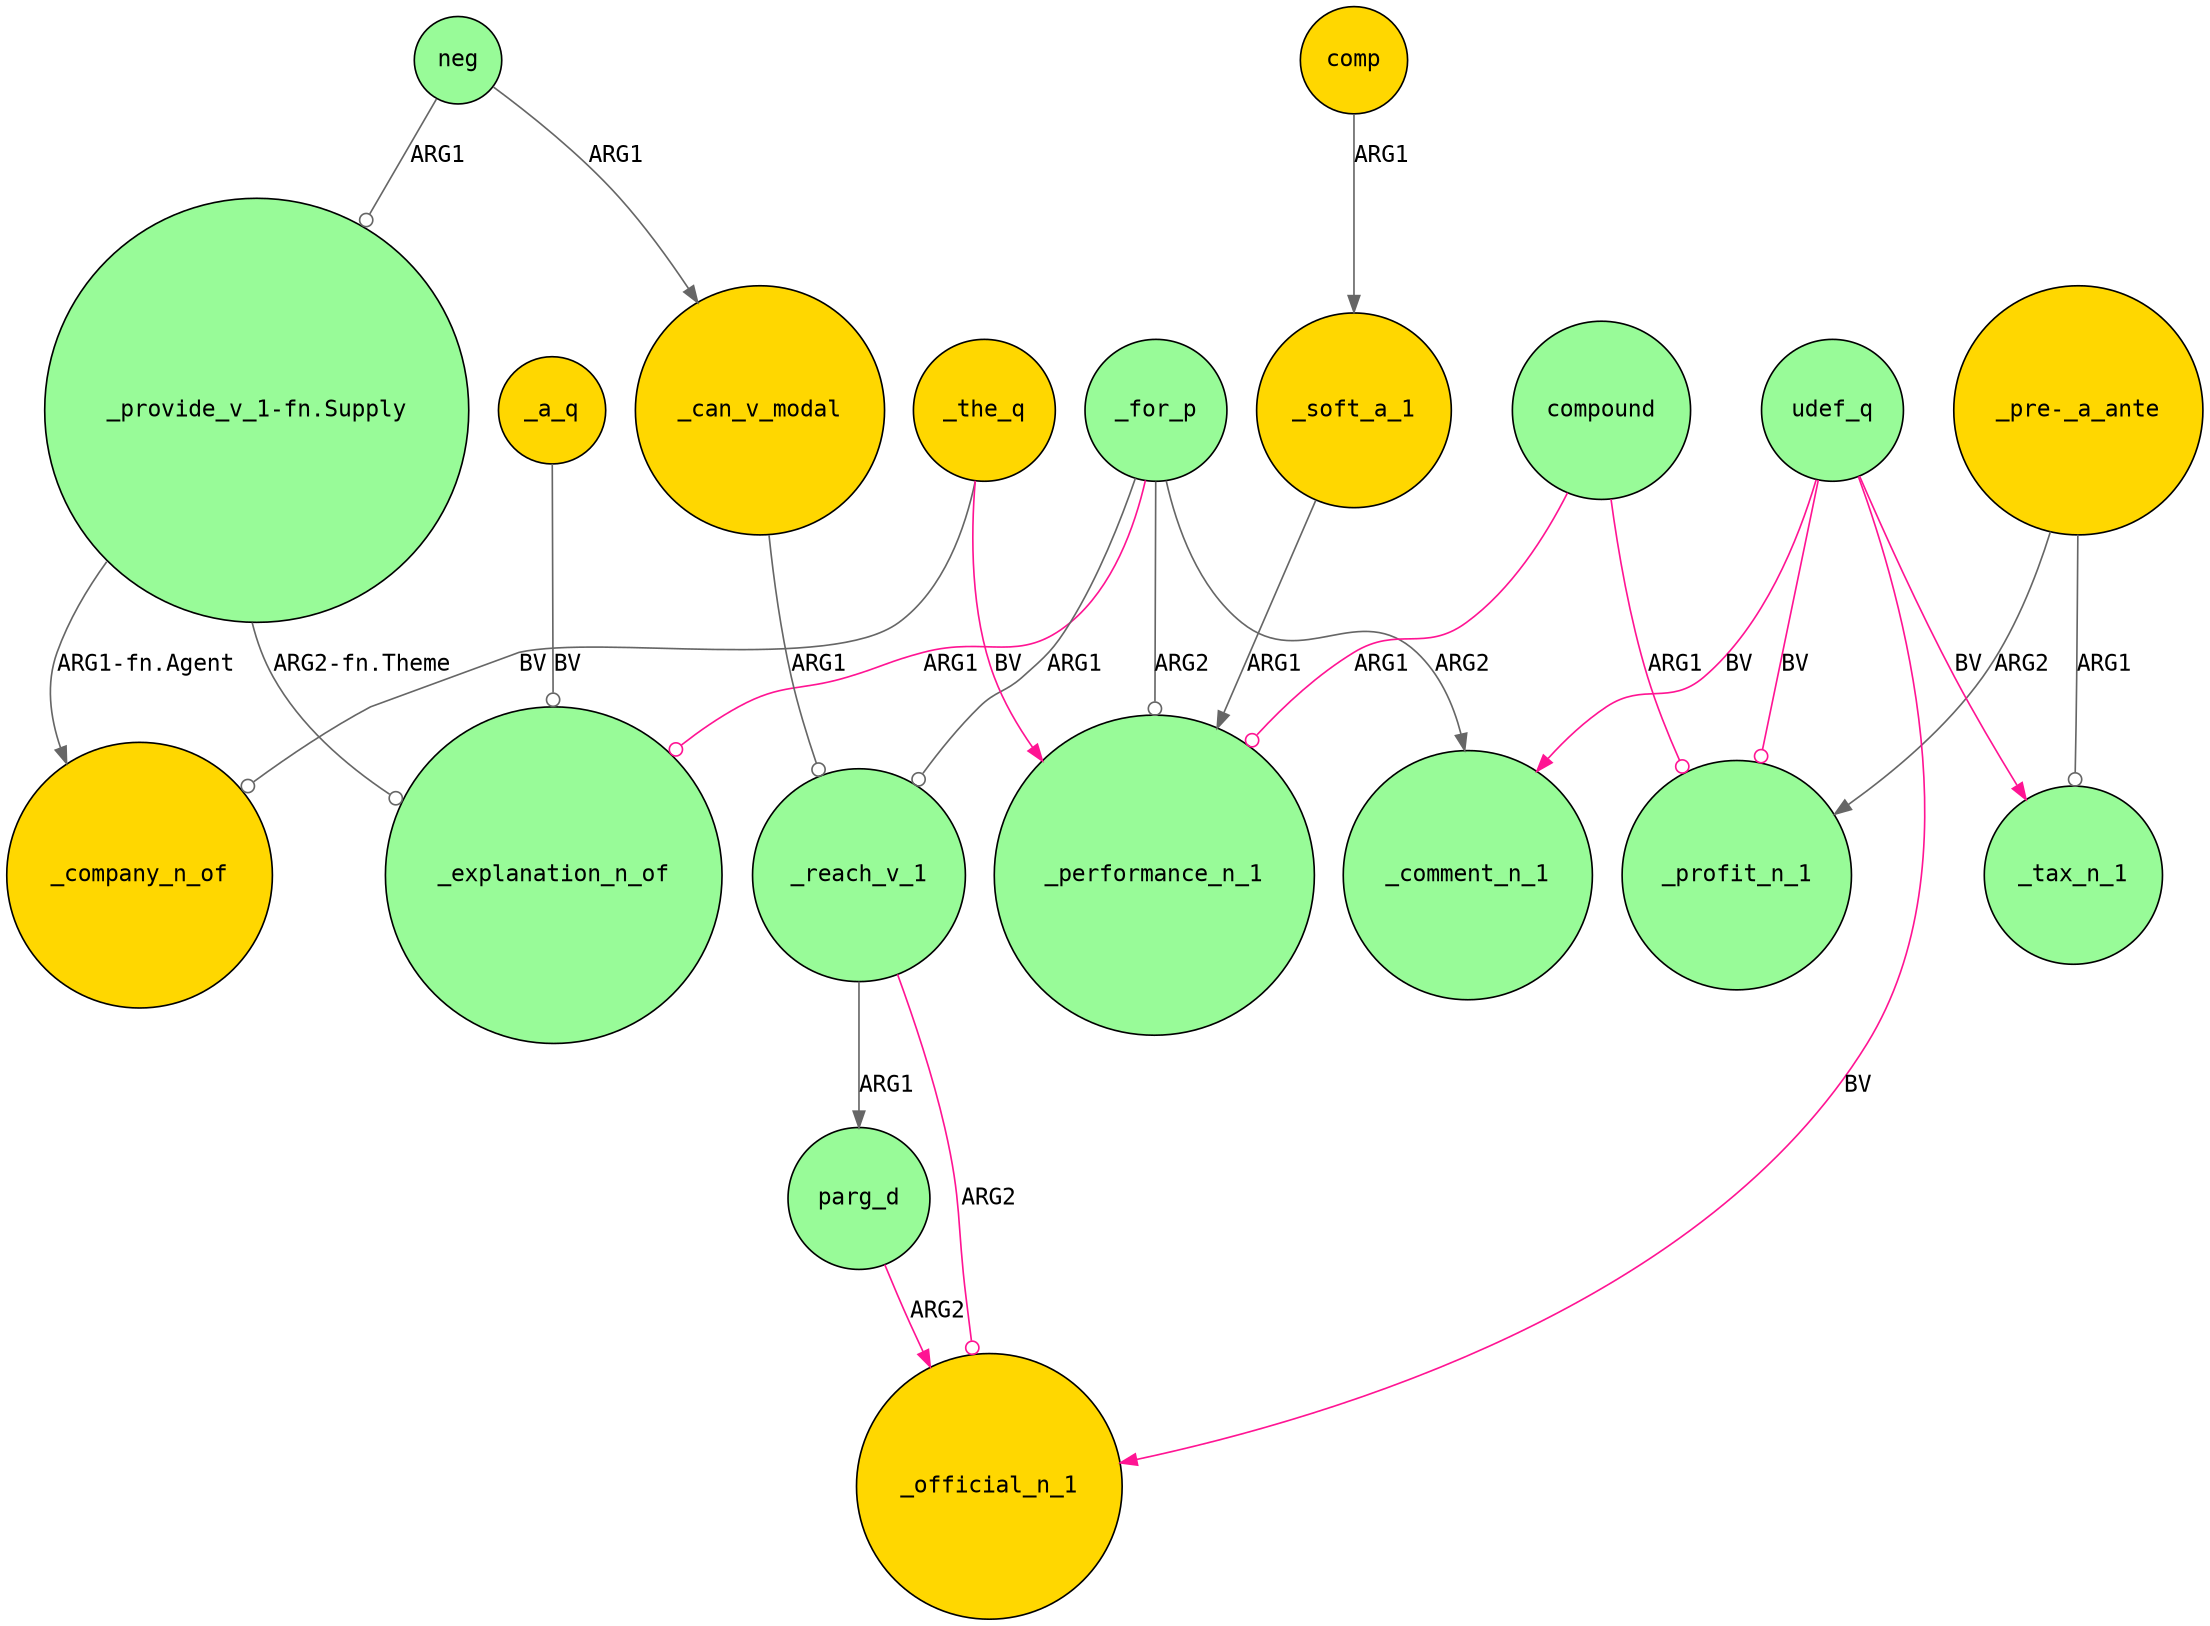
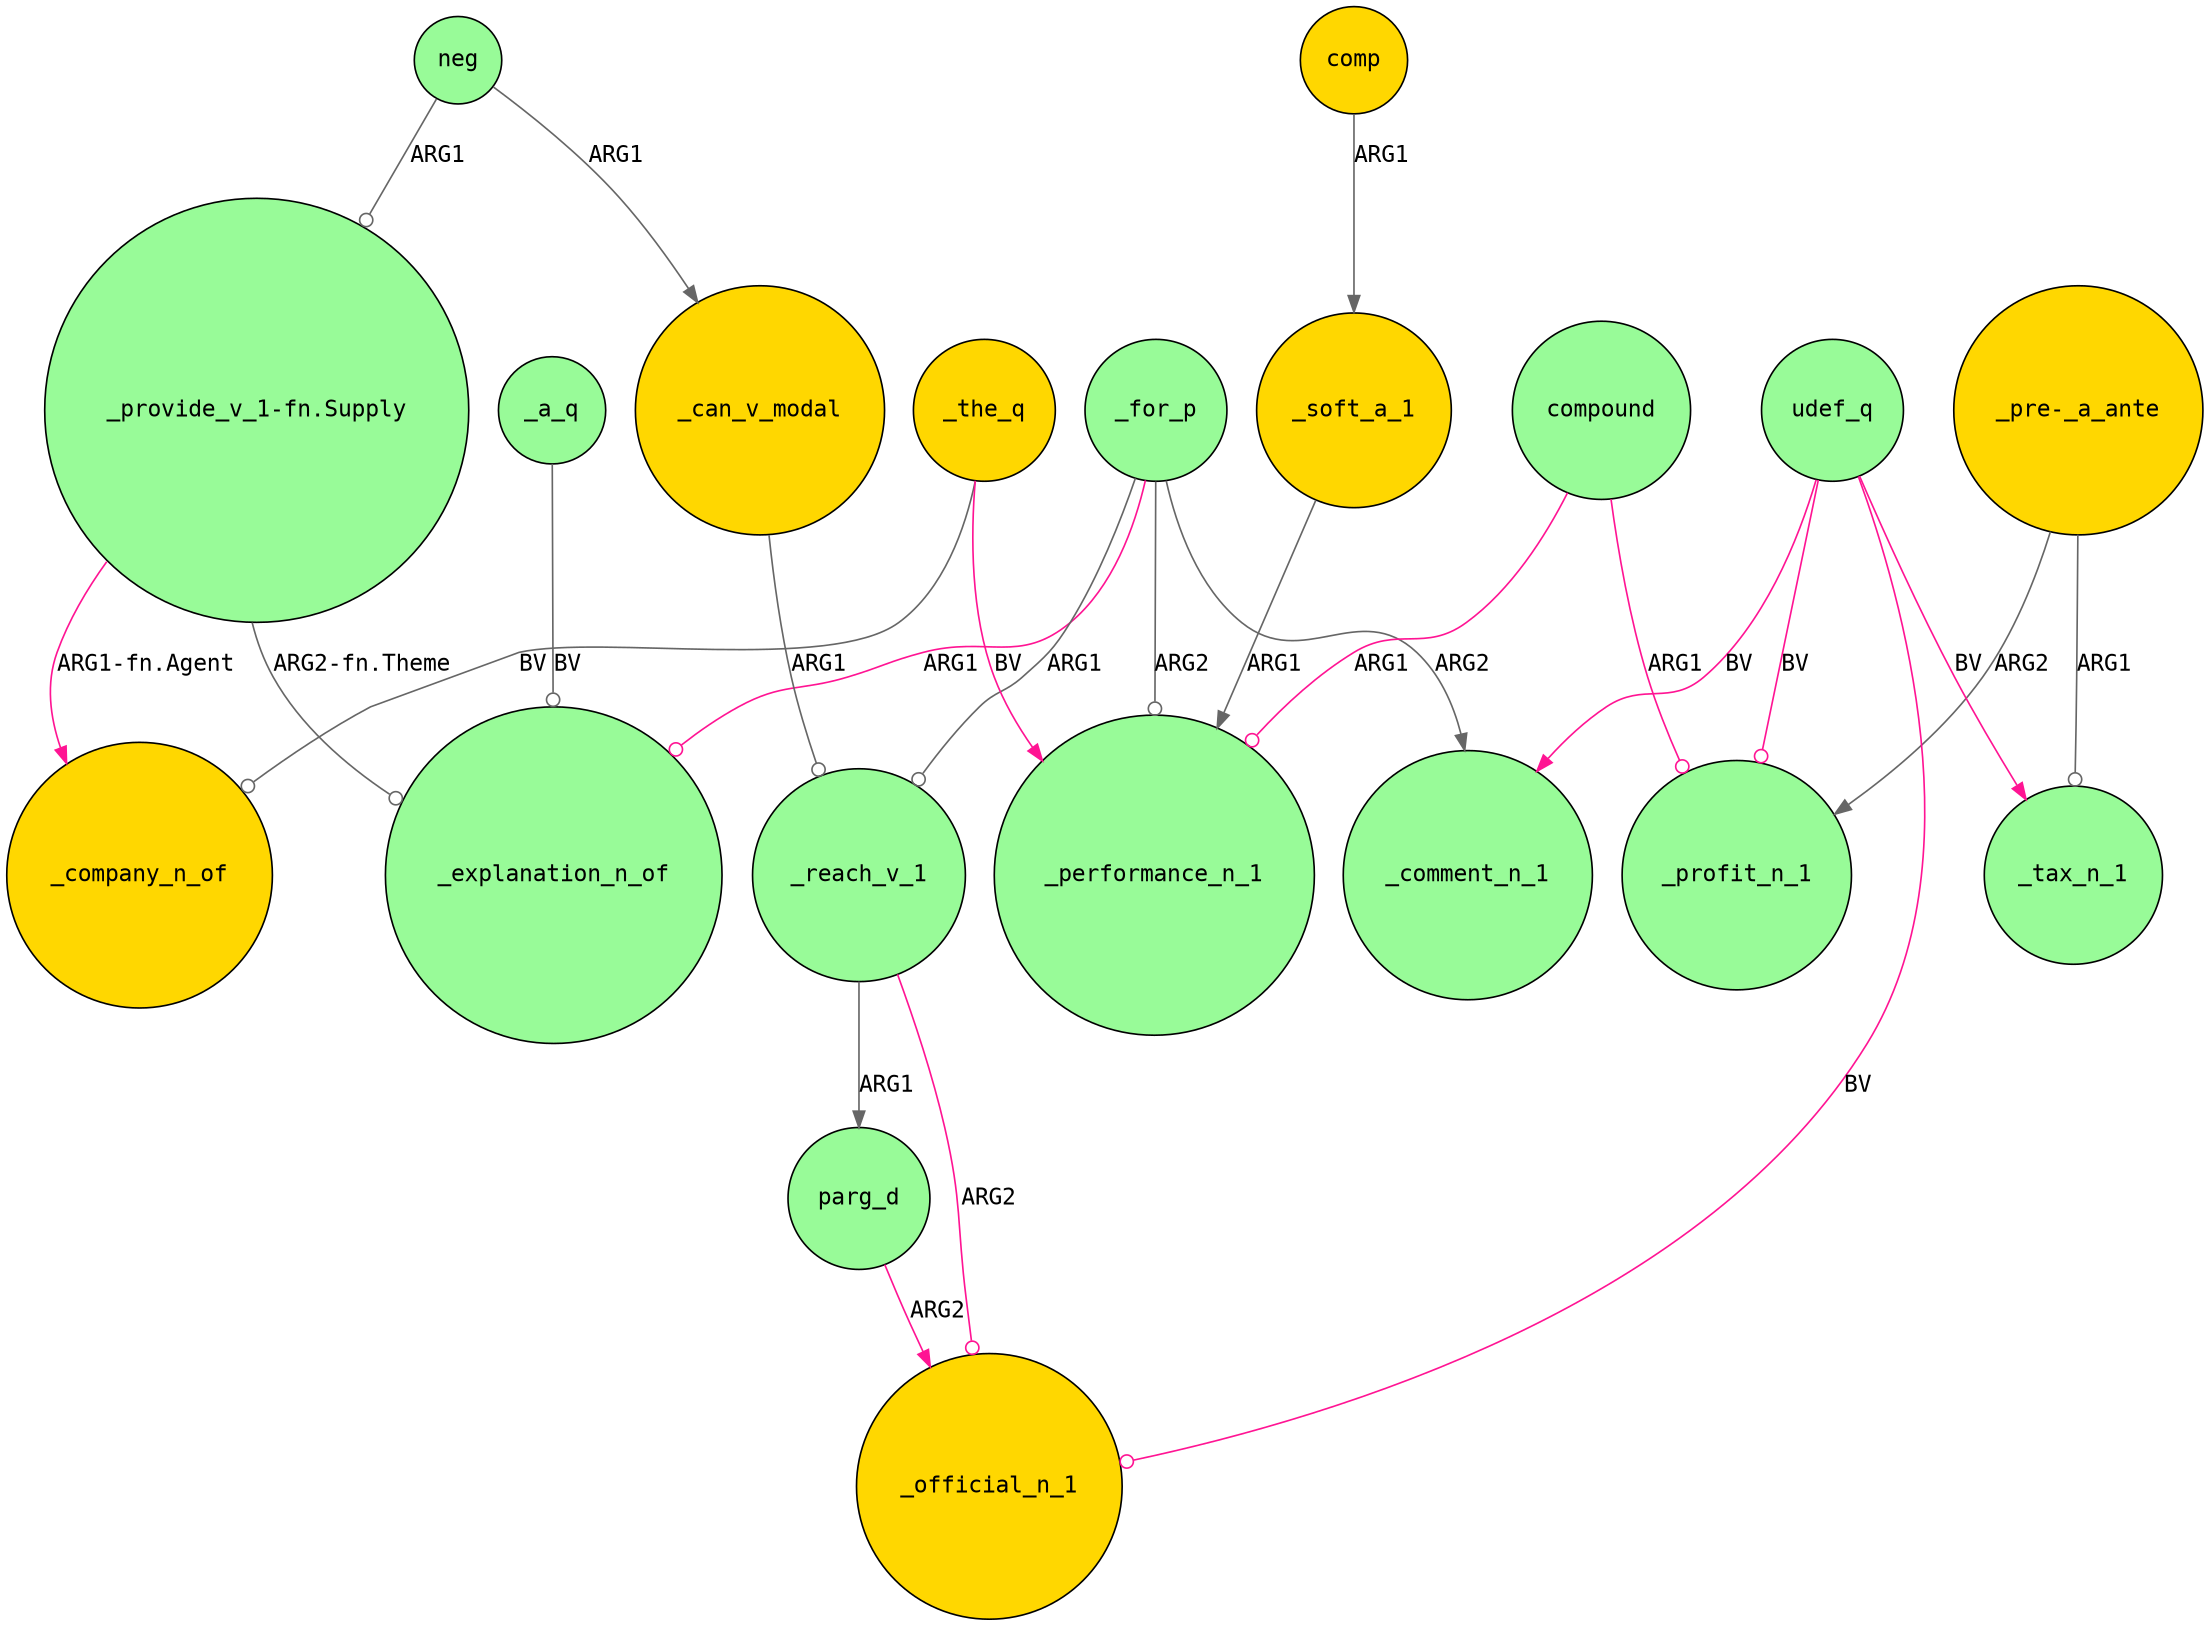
(552, 410) -> (552, 410)
(58, 649) -> (58, 649)
(1779, 1152) -> (1779, 1152)
